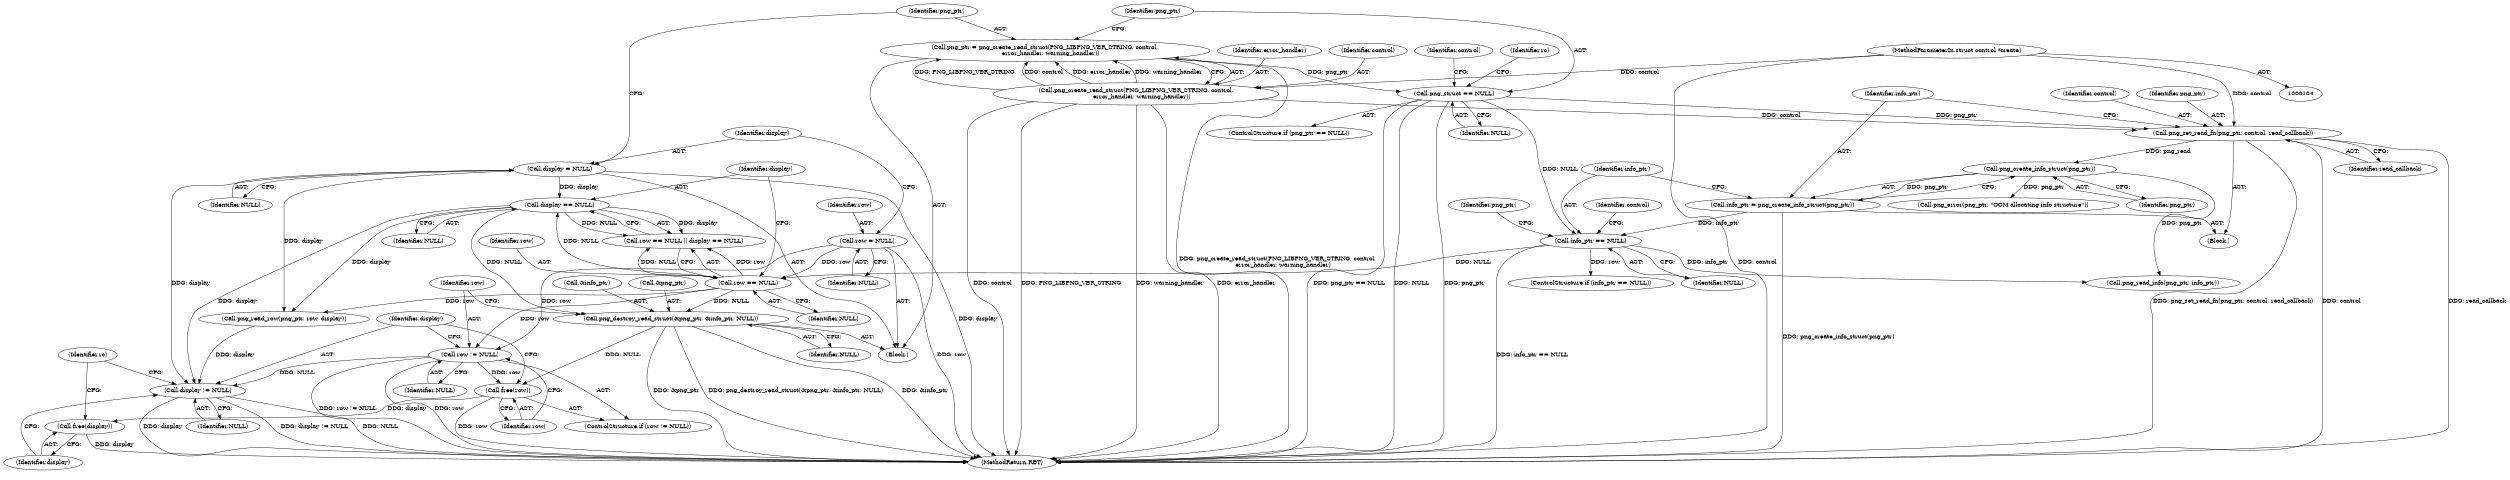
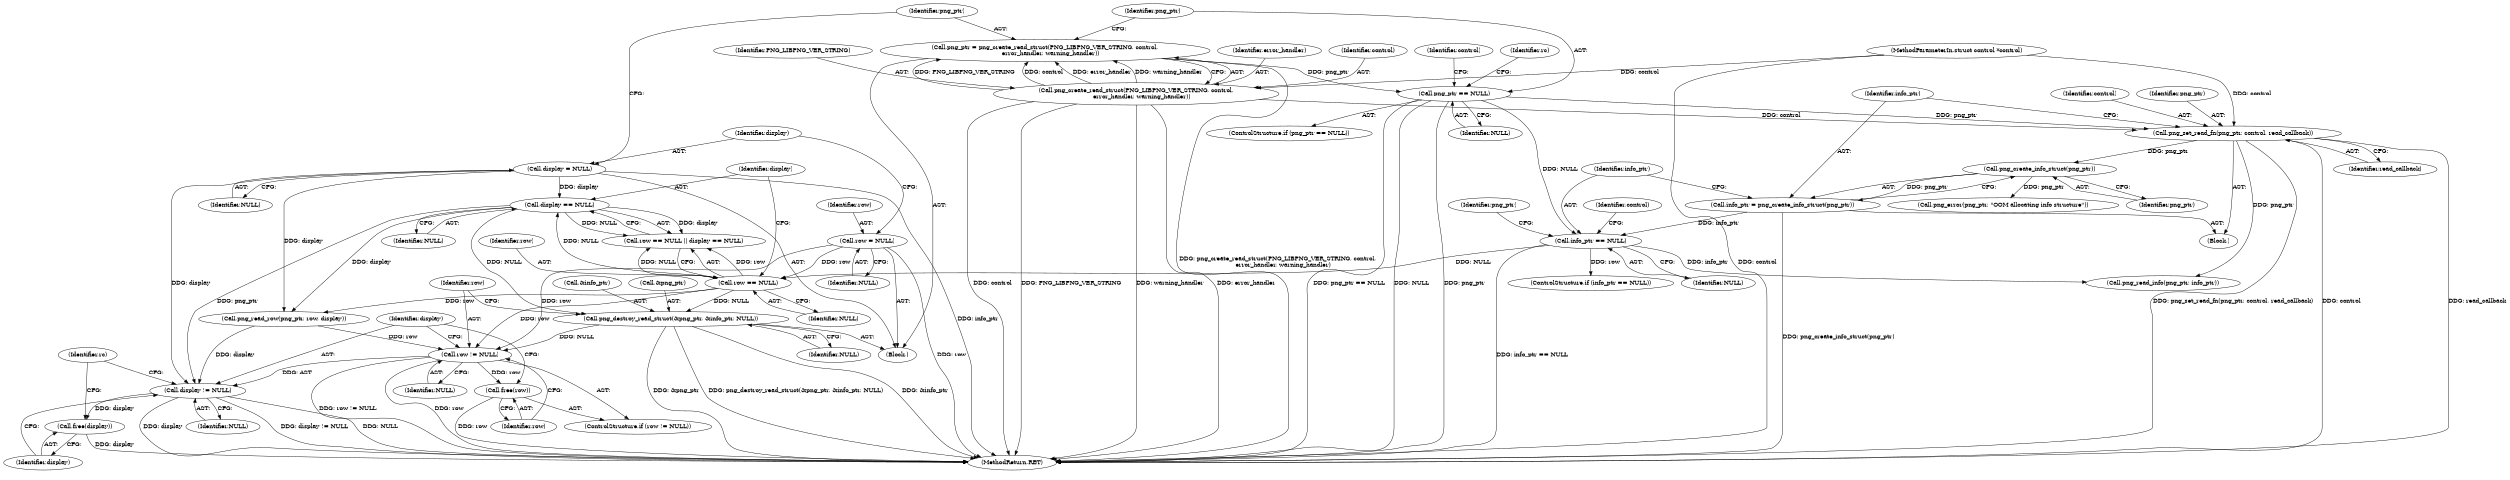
none -> (793, 51)
(1957, 51) -> (1957, 51)
(1454, 94) -> (1454, 94)
(2301, 94) -> none
(2168, 151) -> (2168, 151)
(2215, 206) -> (2252, 220)
(237, 301) -> (237, 301)
(978, 319) -> (978, 319)
none -> (378, 337)
(591, 354) -> (553, 337)
(297, 373) -> (297, 373)
(302, 417) -> (117, 398)
